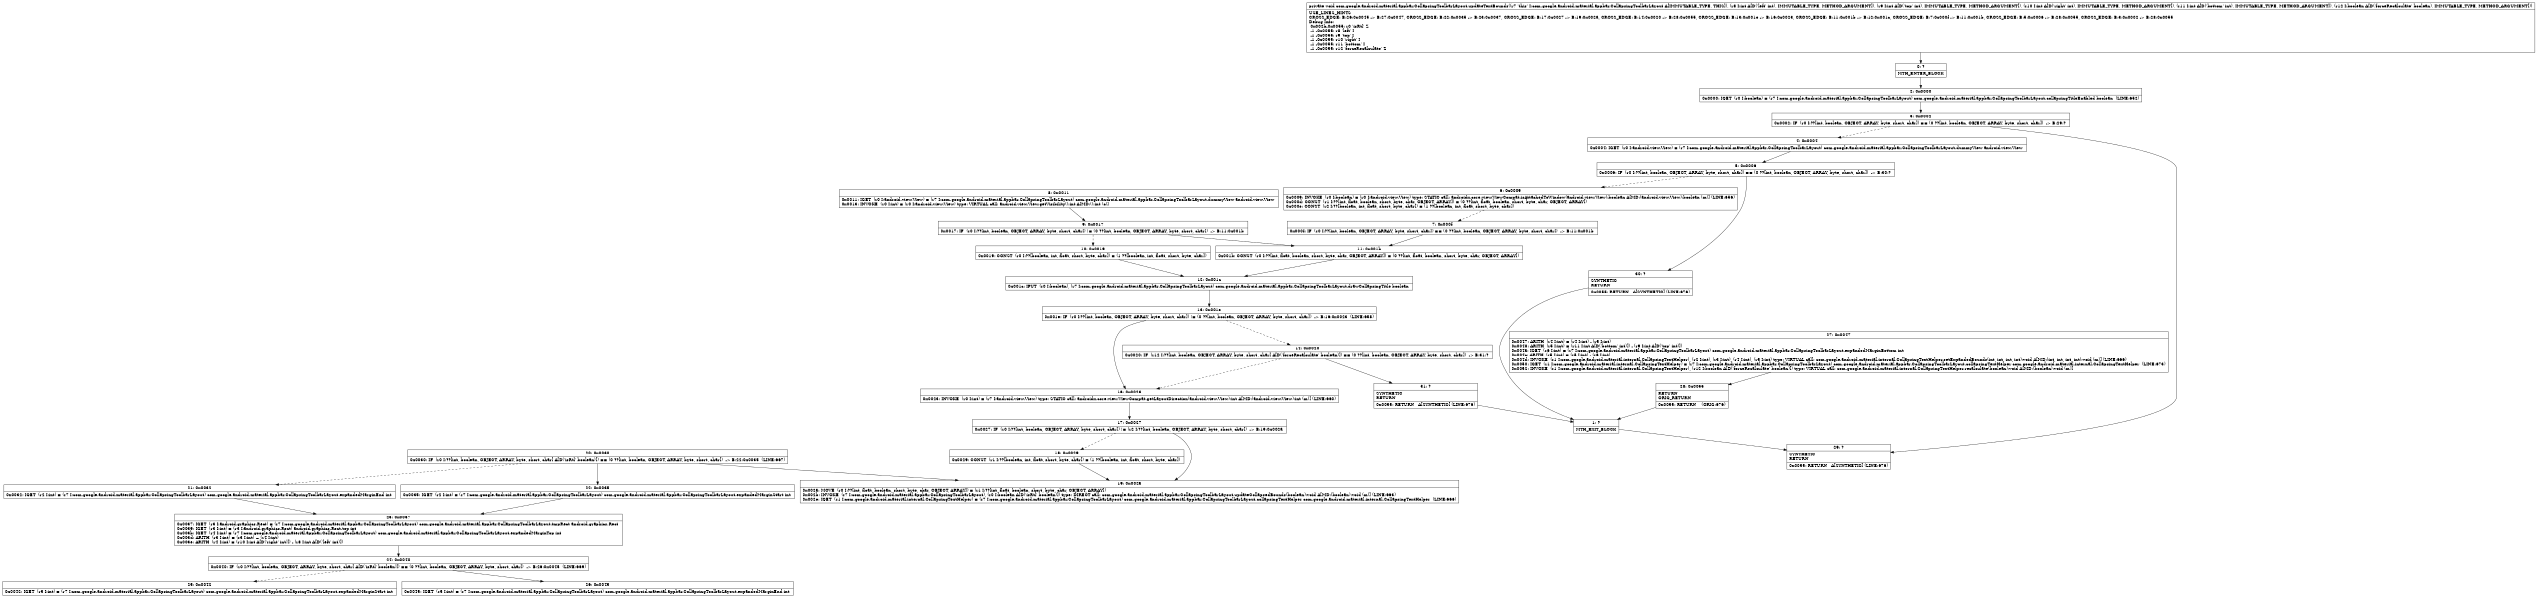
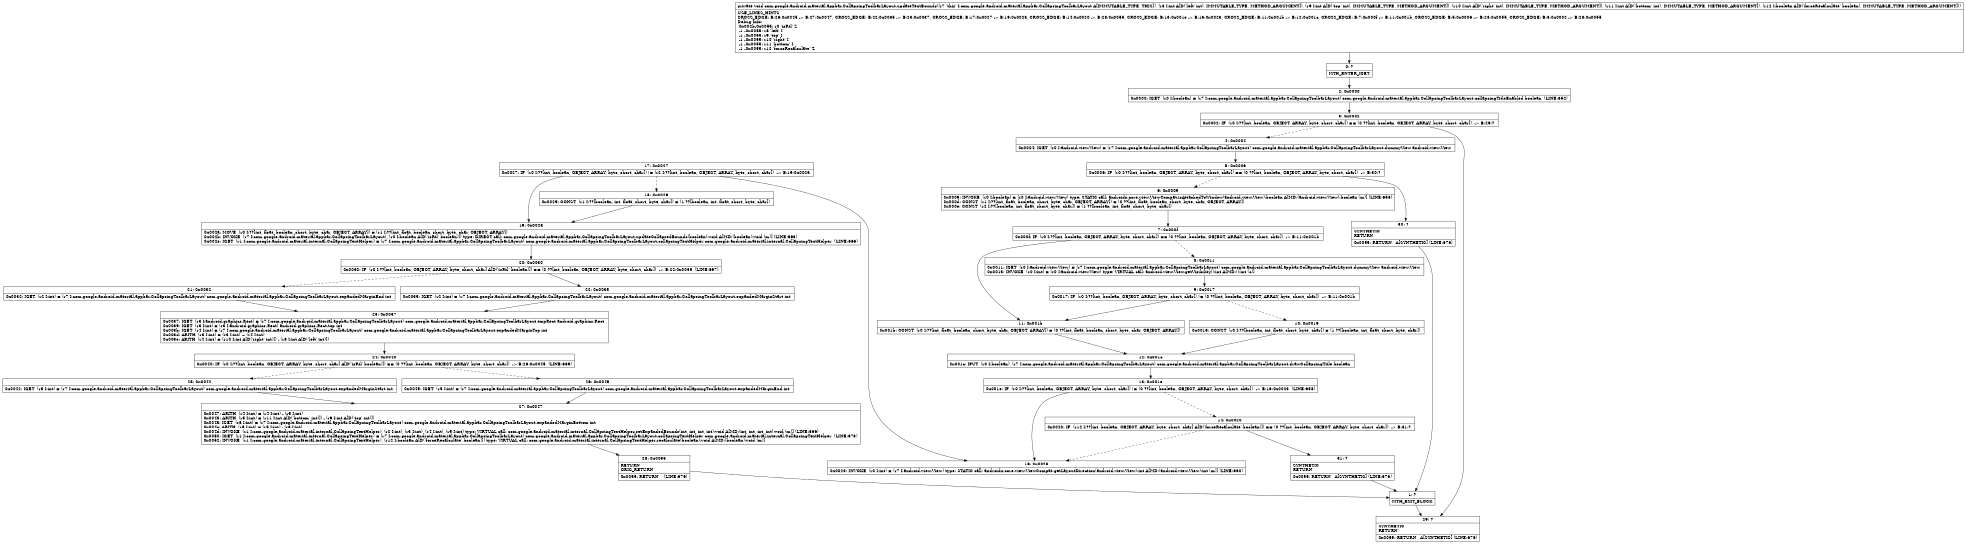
(1921, 74) -> (1349, 74)
(1473, 215) -> (1168, 217)
none -> (1184, 248)
none -> (577, 397)
none -> (305, 398)
(1692, 405) -> (654, 477)
(1129, 410) -> (869, 292)
(827, 472) -> (531, 251)
(497, 576) -> (490, 373)
